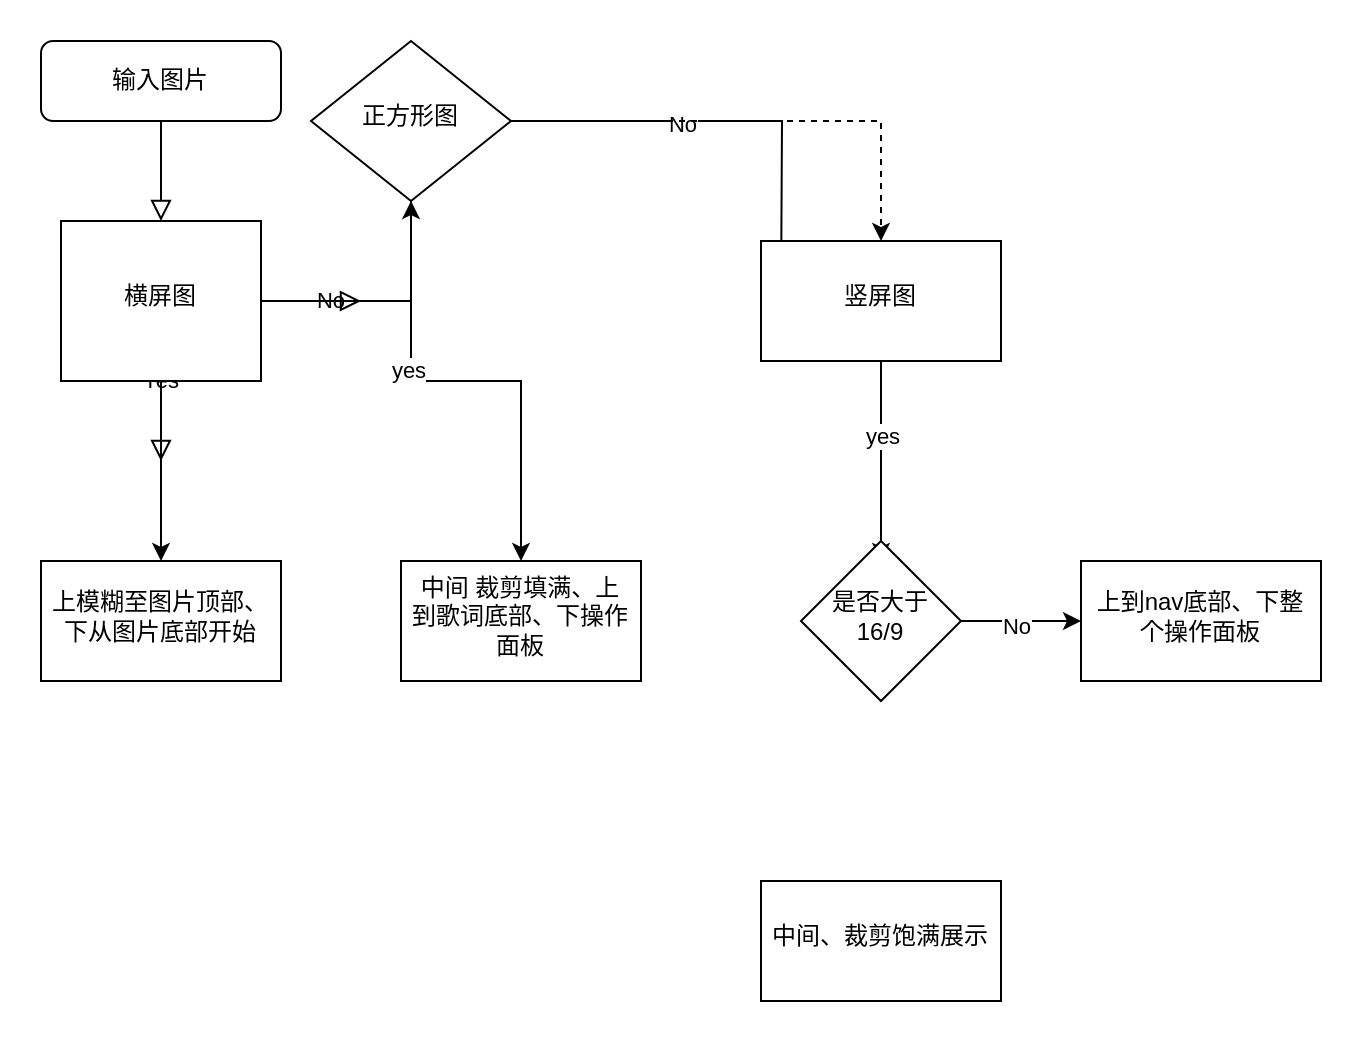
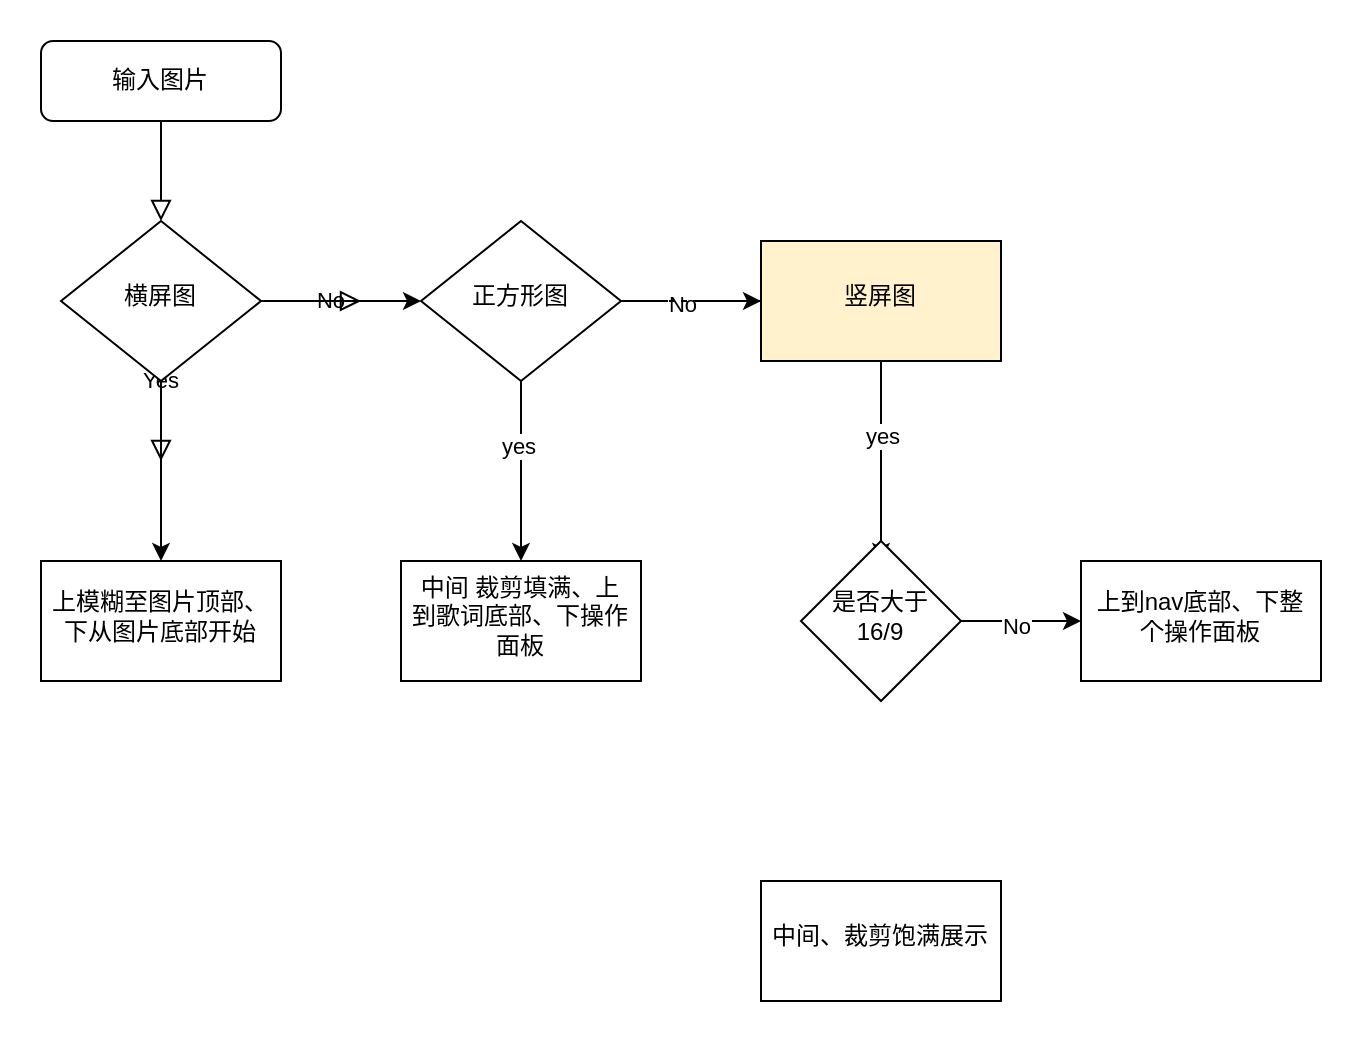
(411, 121) -> (521, 301)
(161, 301) -> (161, 301)
(881, 301) -> (881, 301)
